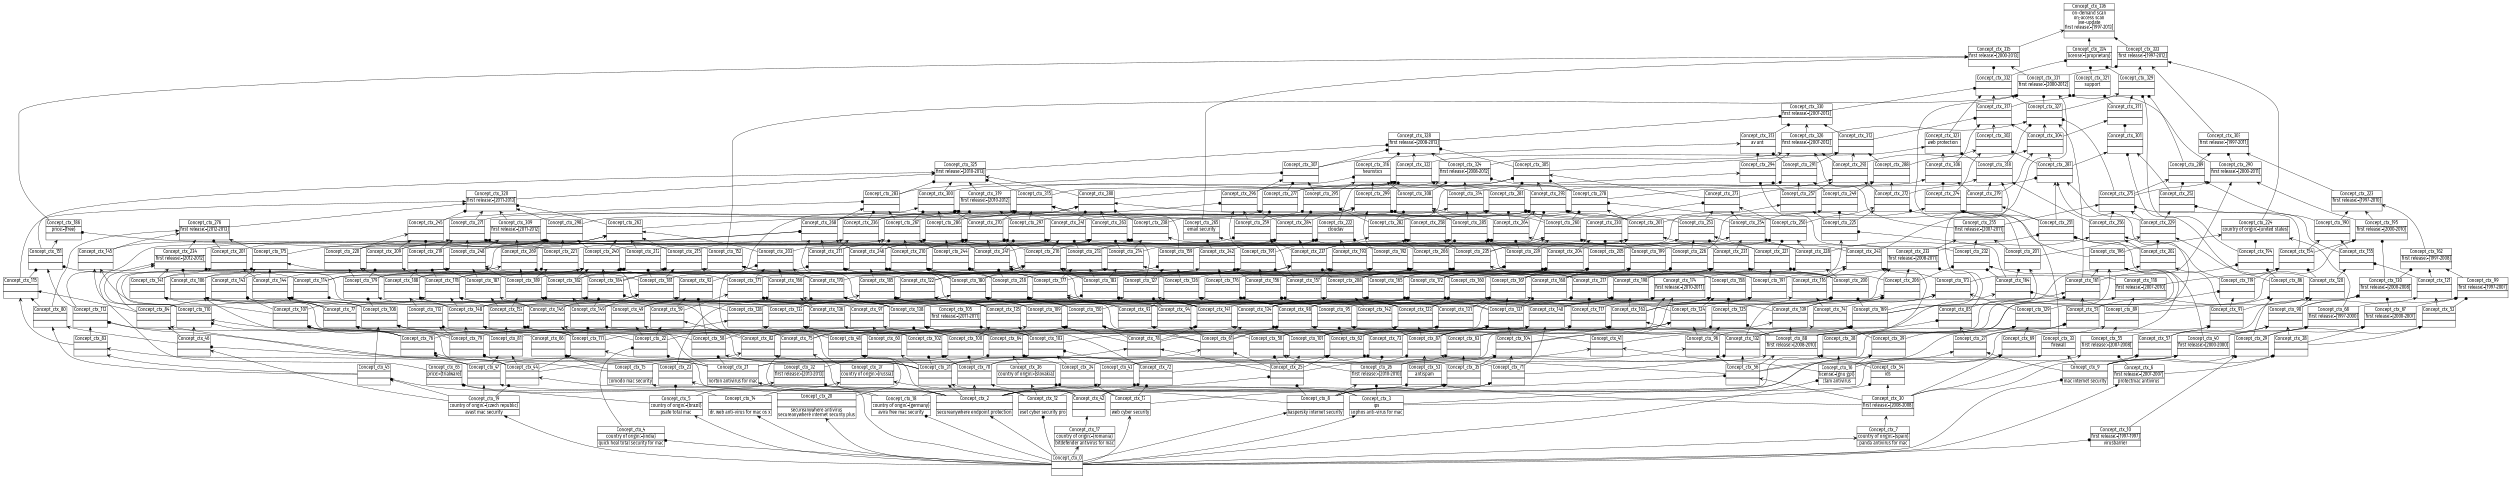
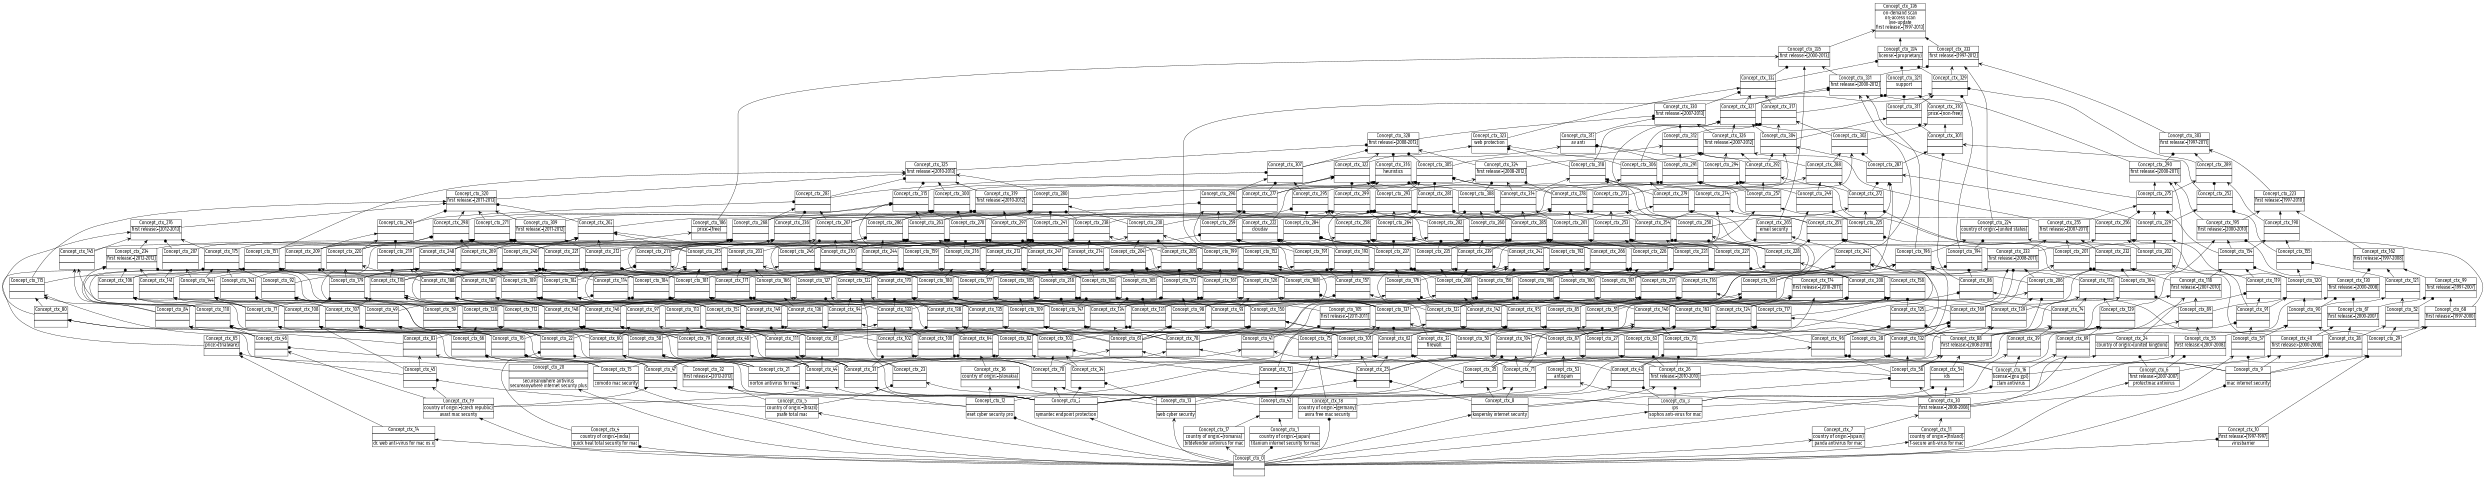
none -> (1945, 114)
(1178, 215) -> none
(602, 273) -> (580, 274)
(604, 275) -> (587, 273)
none -> (1352, 331)
none -> (2132, 346)
(867, 375) -> none
(975, 412) -> (1066, 415)
none -> (1285, 437)
none -> (1936, 437)
